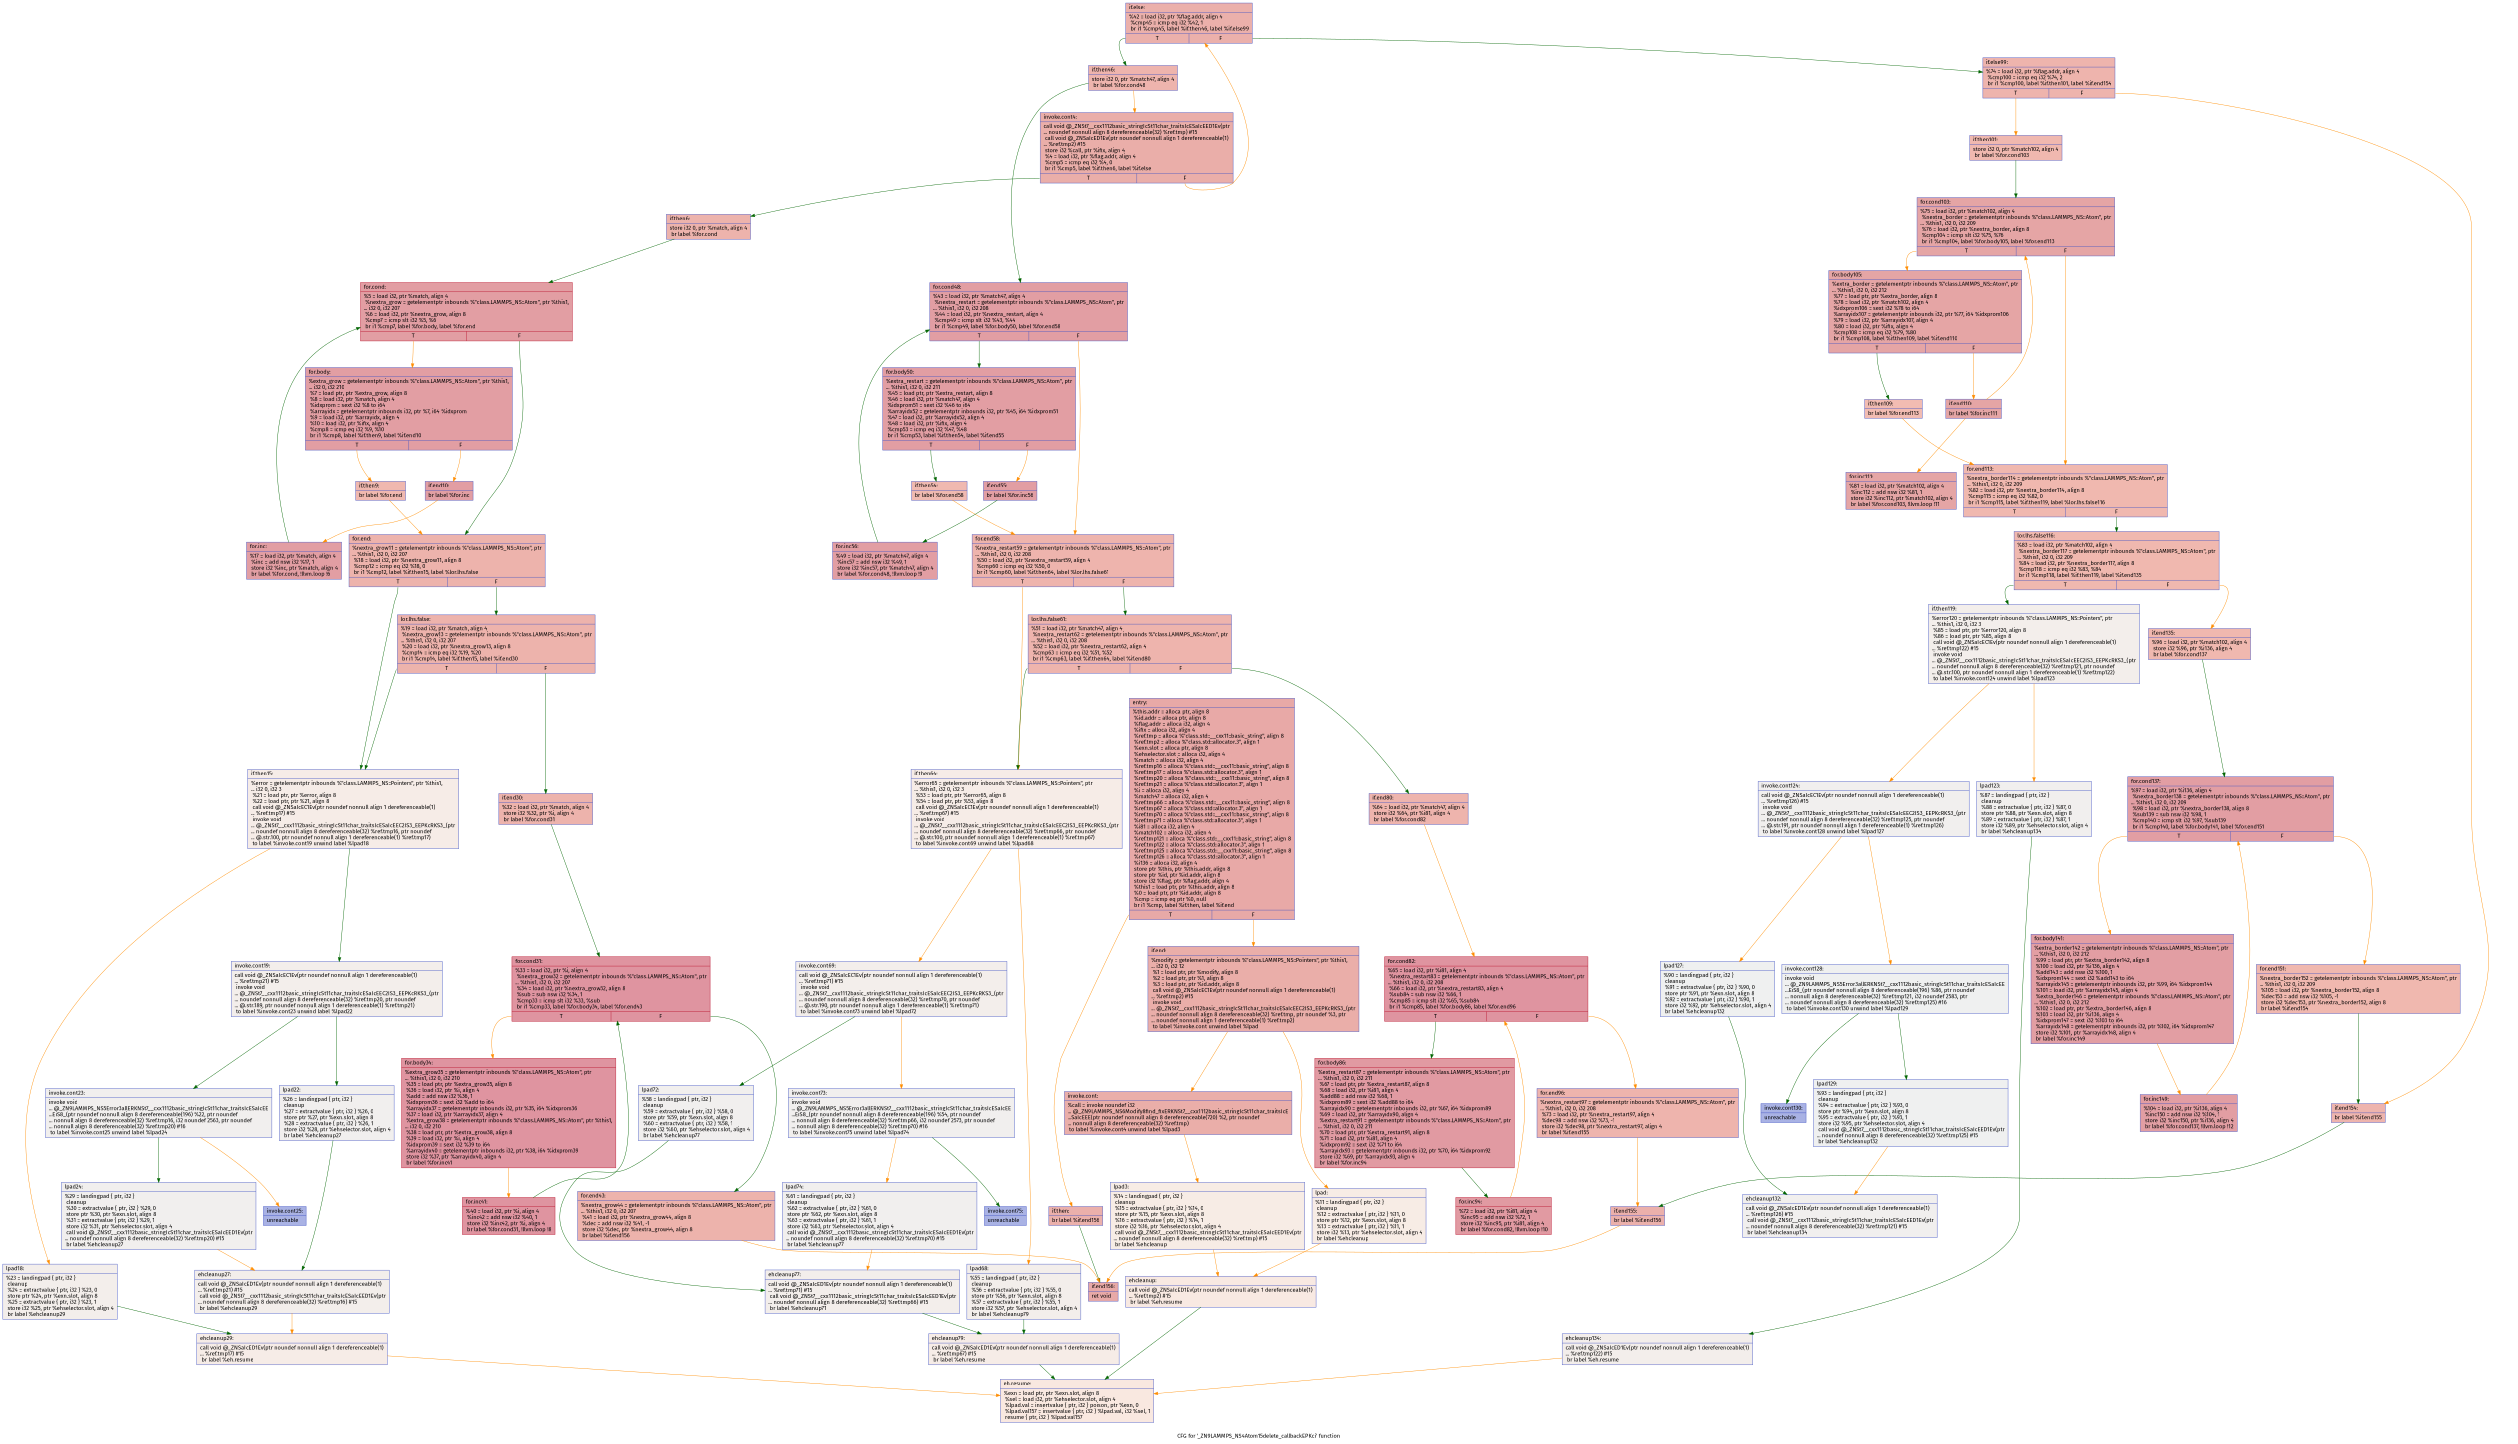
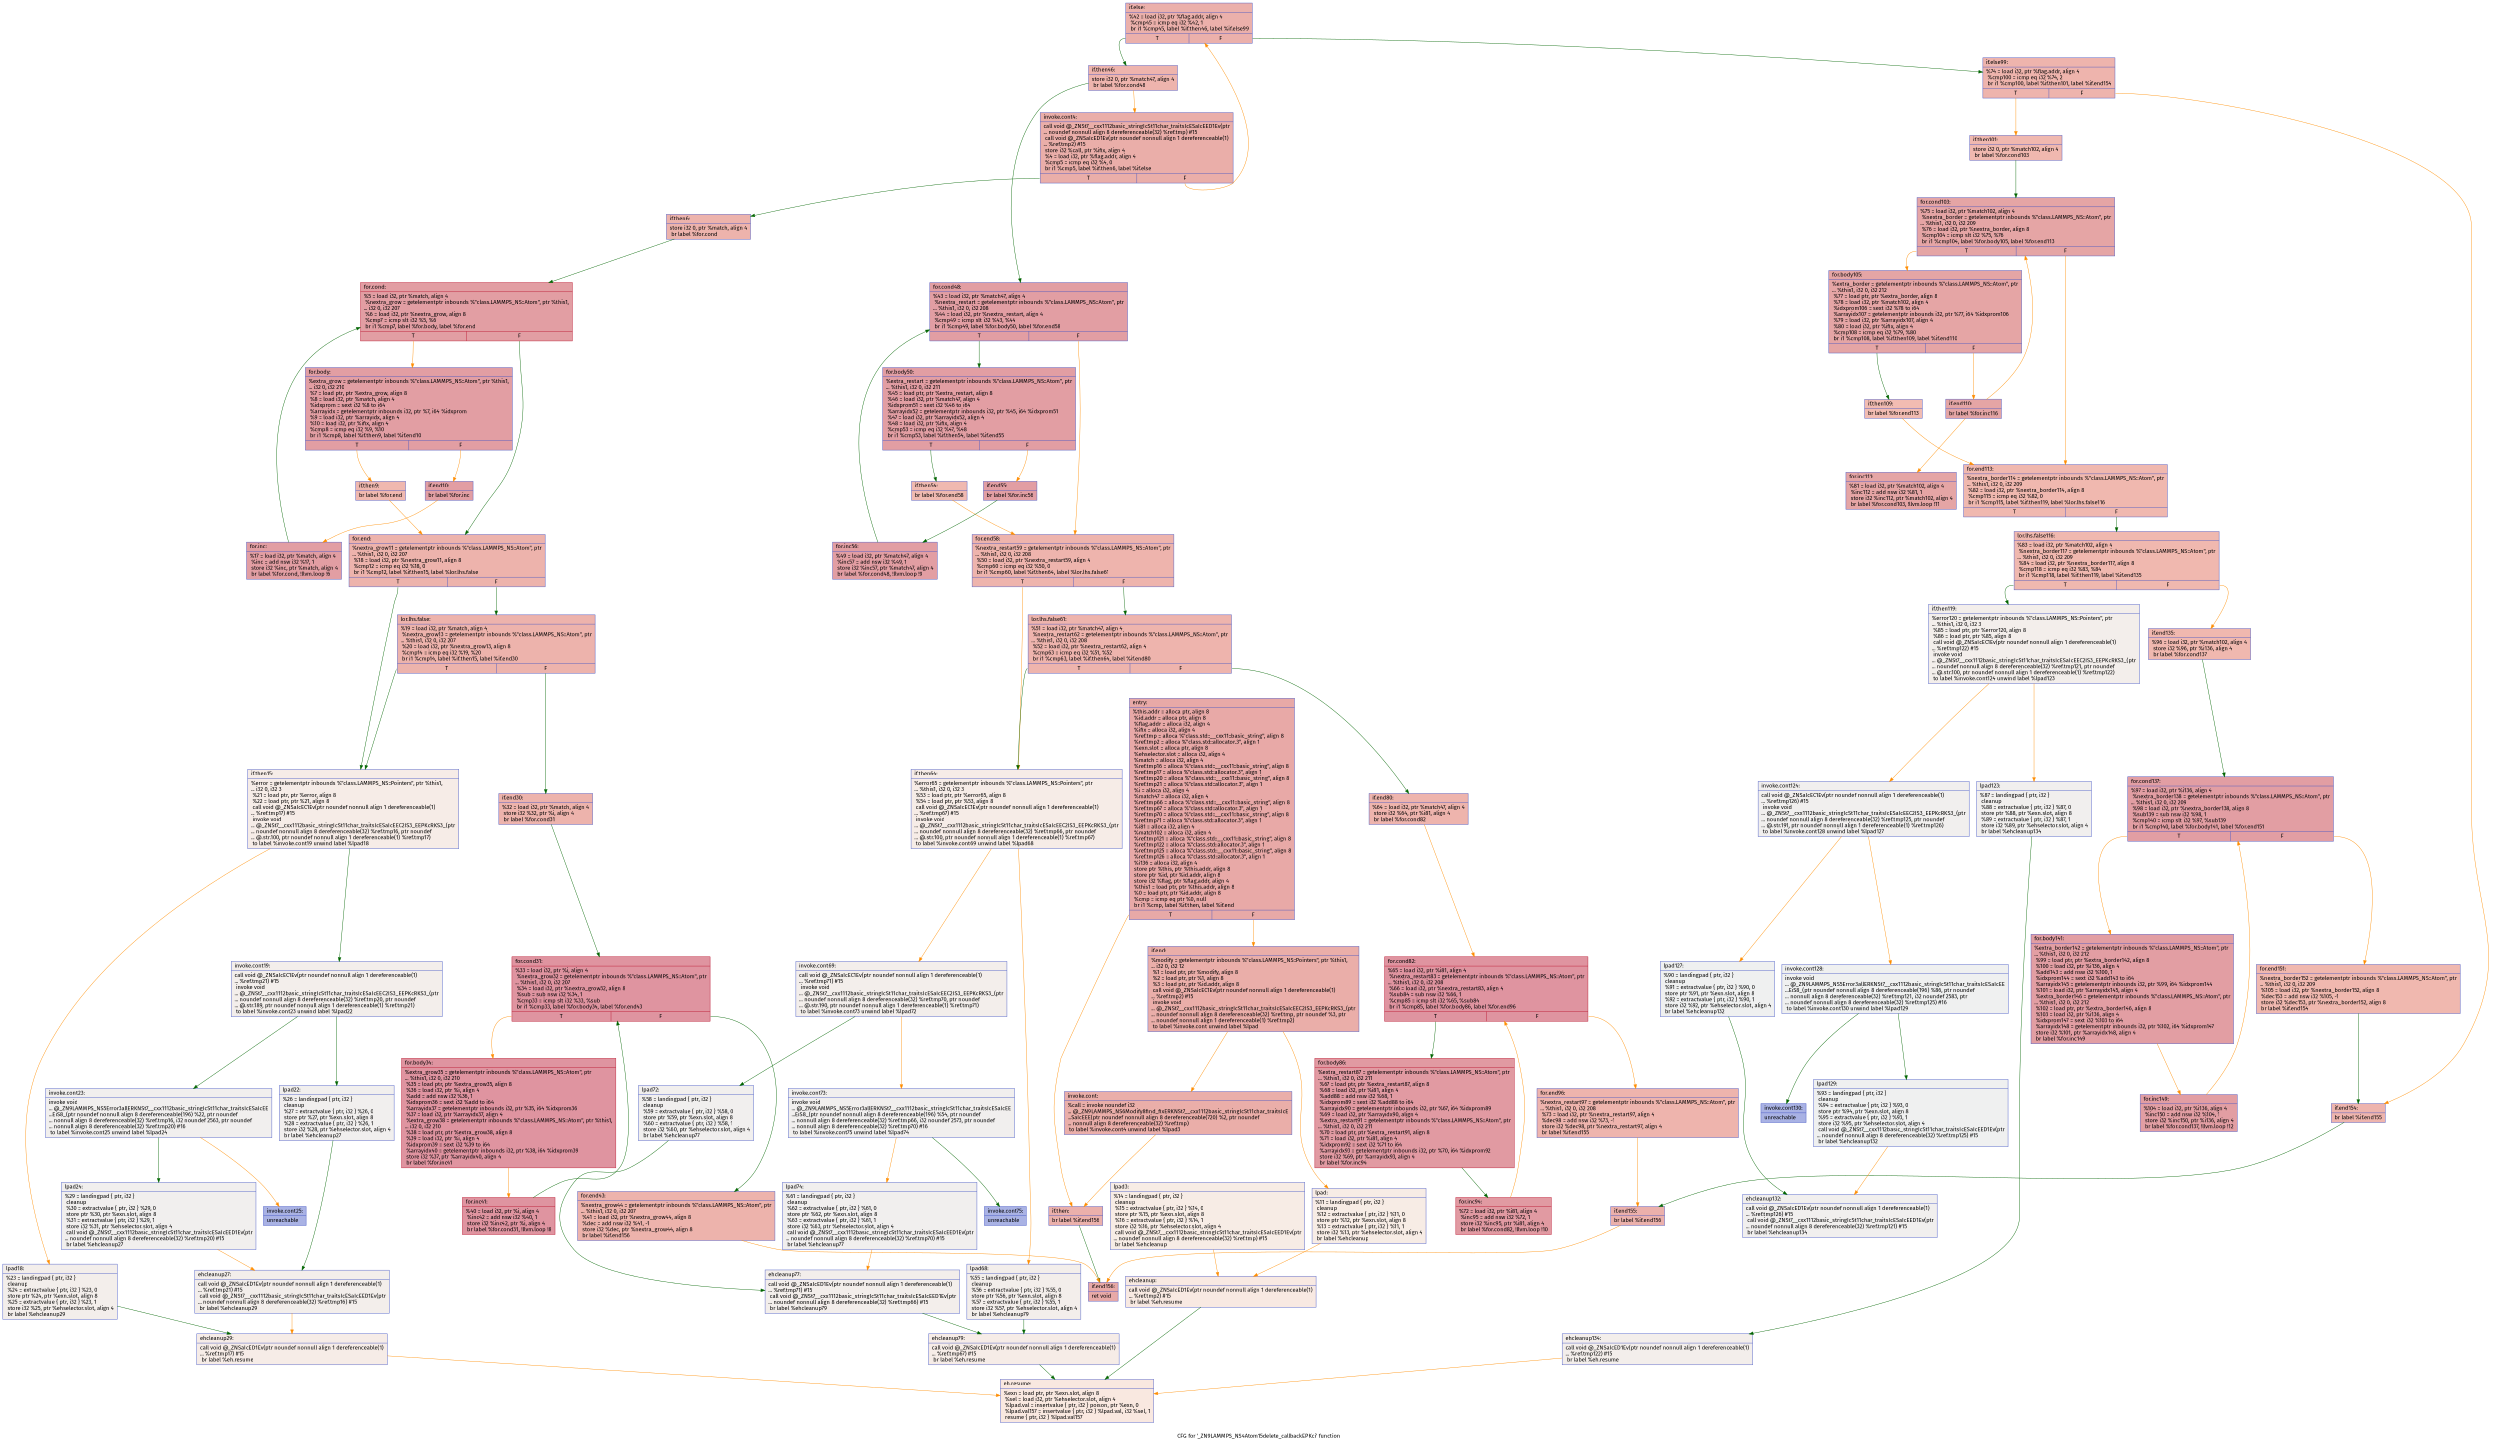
(1973, 413) -> (1974, 413)
(1191, 1157) -> (1121, 1169)
(798, 1308) -> (798, 1308)
